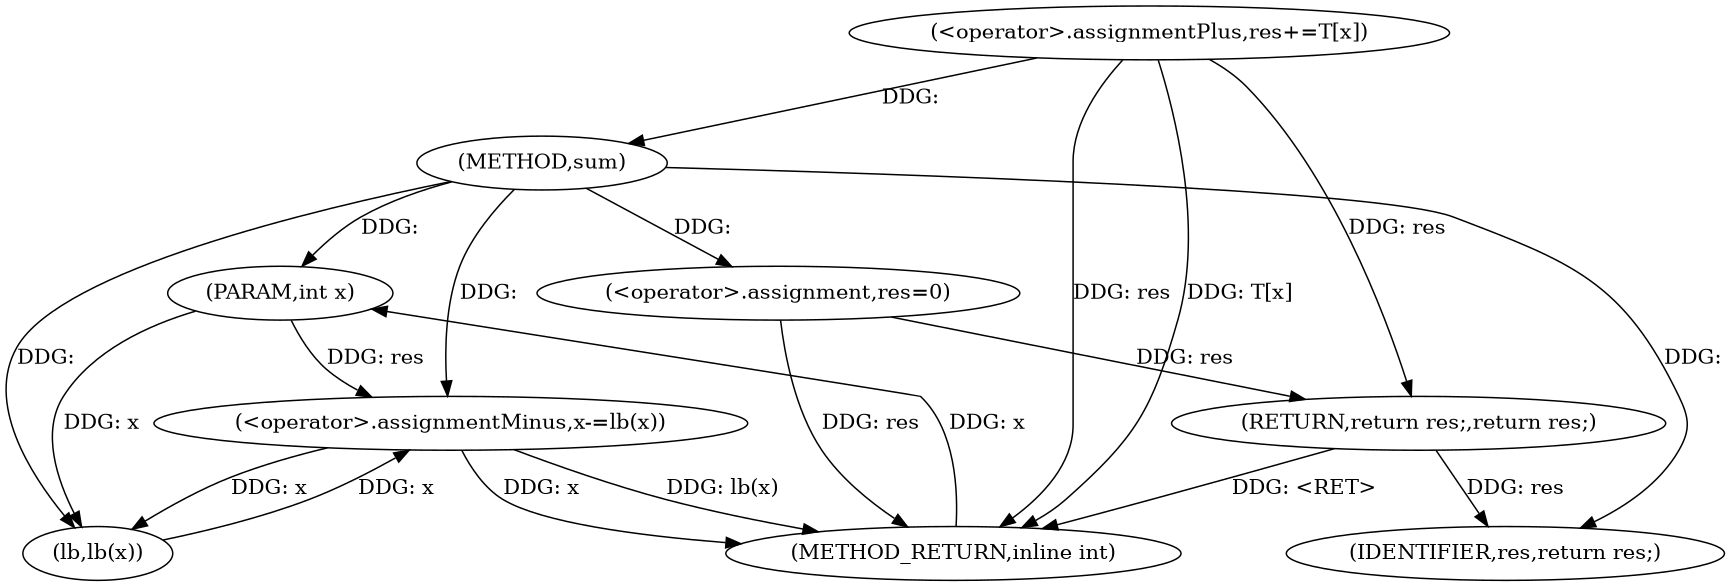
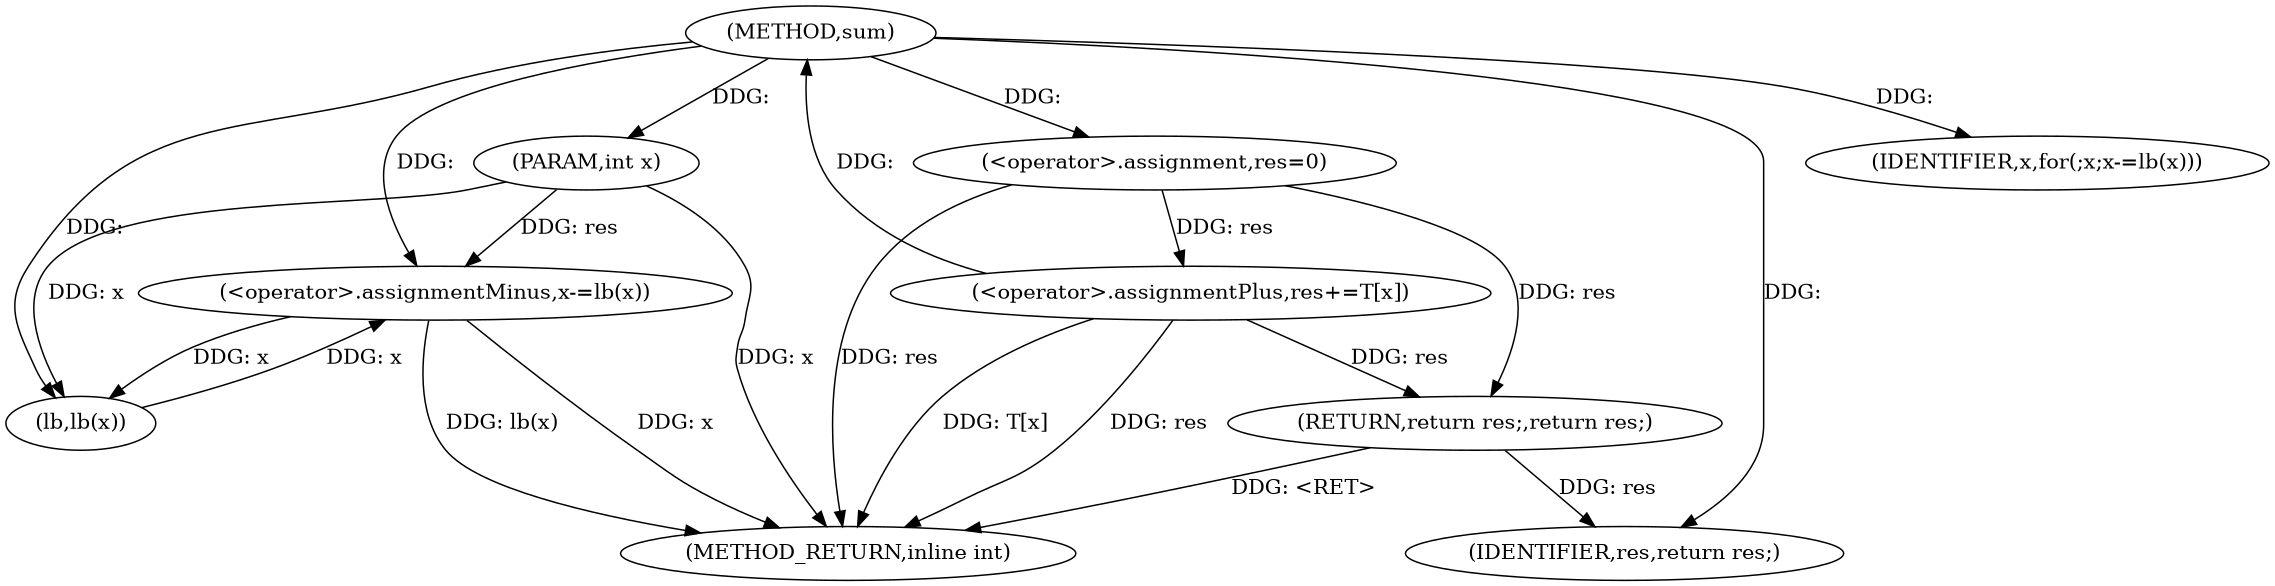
none -> (2037, 163)
none -> (1171, 221)
(722, 365) -> (740, 336)
